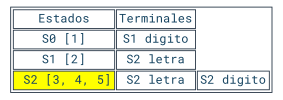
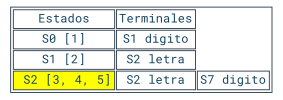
(233, 80) -> (233, 80)
